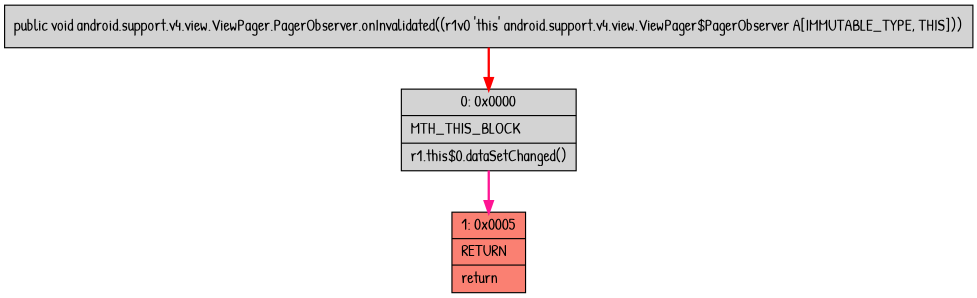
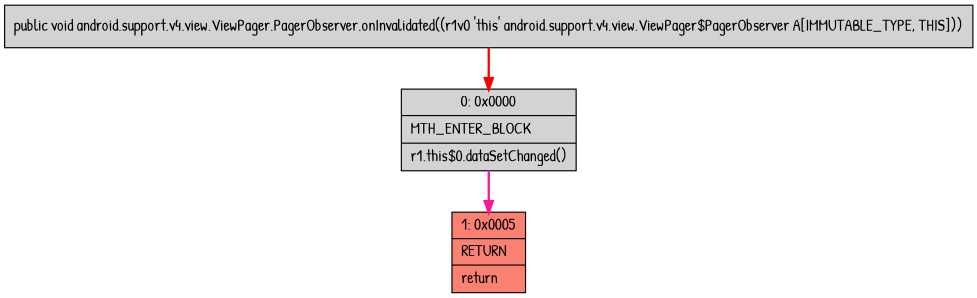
(466, 129) -> (471, 129)
